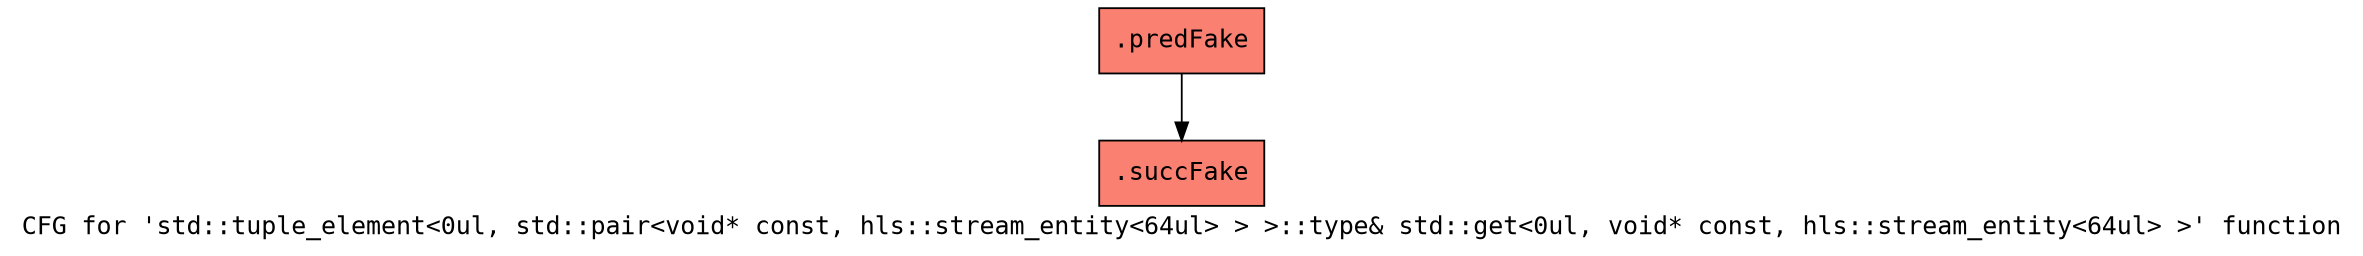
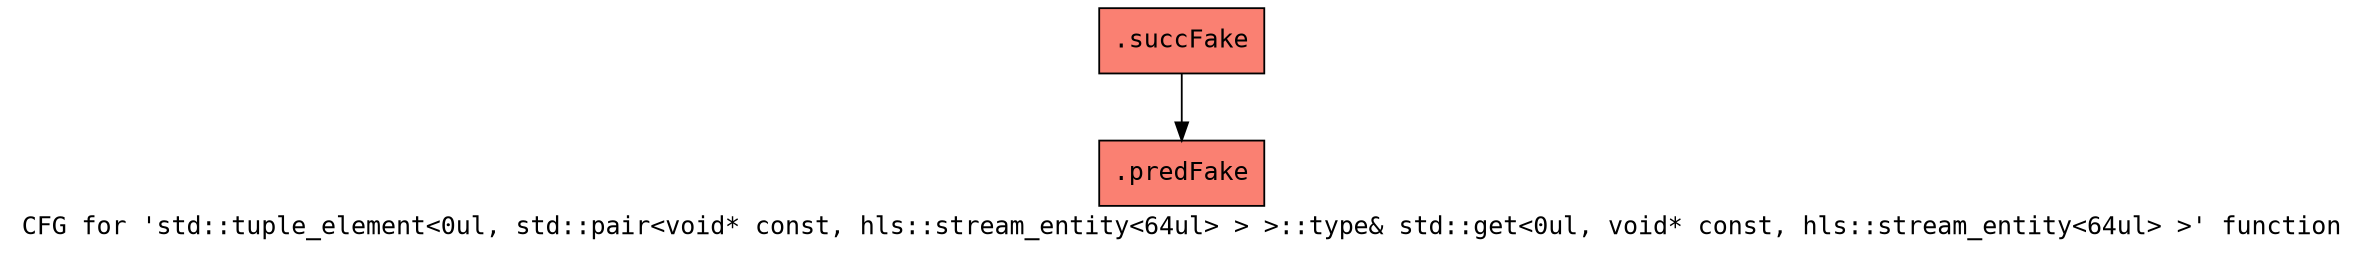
(1182, 98) -> (1182, 98)
